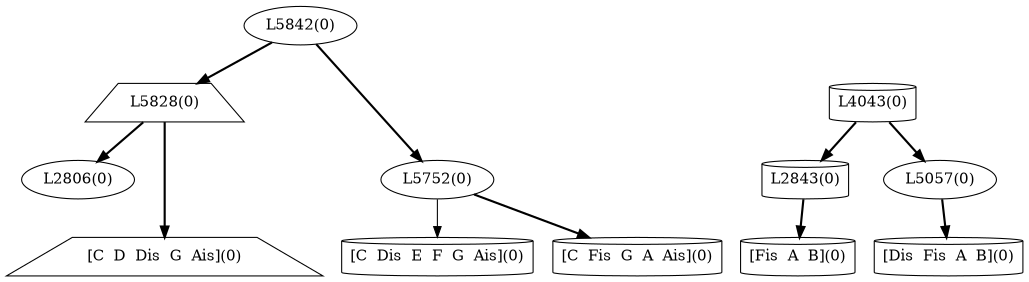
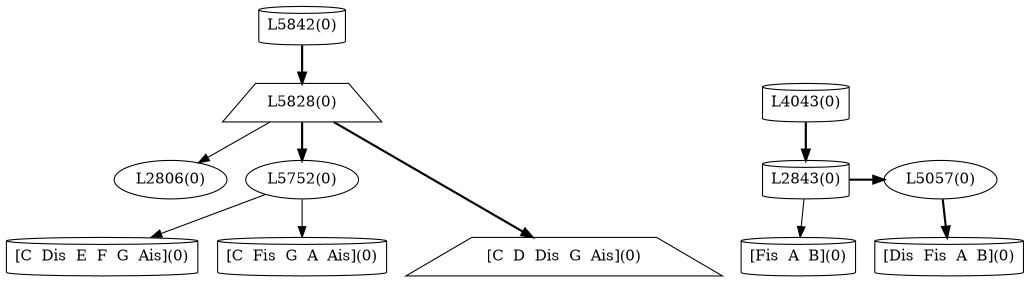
(300, 26) -> (302, 26)
(365, 98) -> (302, 136)
(903, 137) -> (861, 180)
(125, 138) -> (239, 140)
(802, 213) -> (803, 213)
(526, 214) -> (302, 213)
